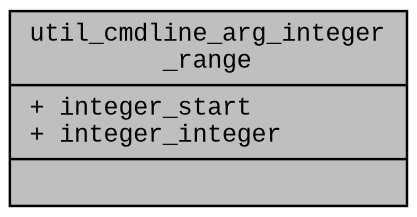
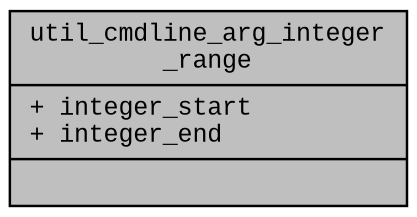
(157, 134) -> (127, 134)
